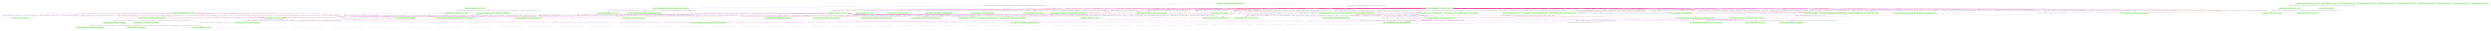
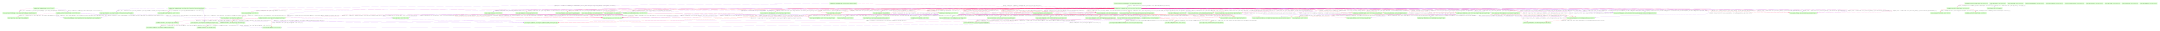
(1182, 9) -> (1128, 6)
